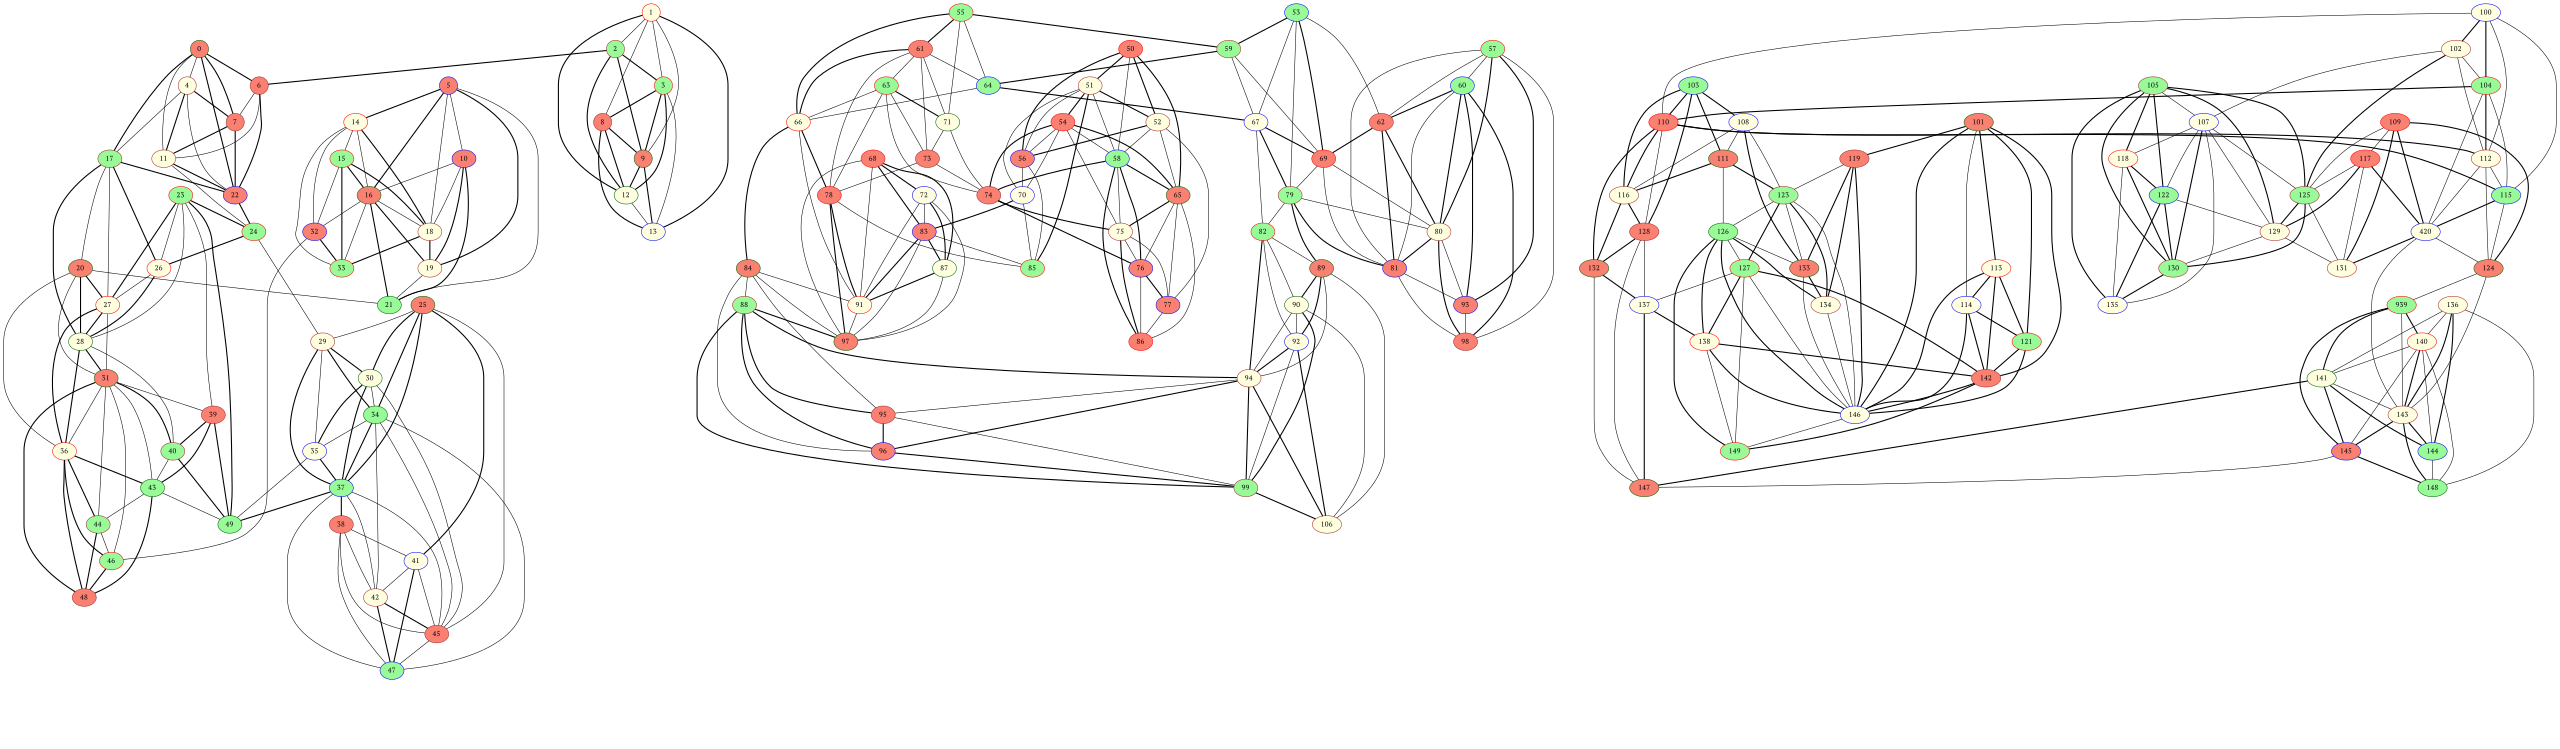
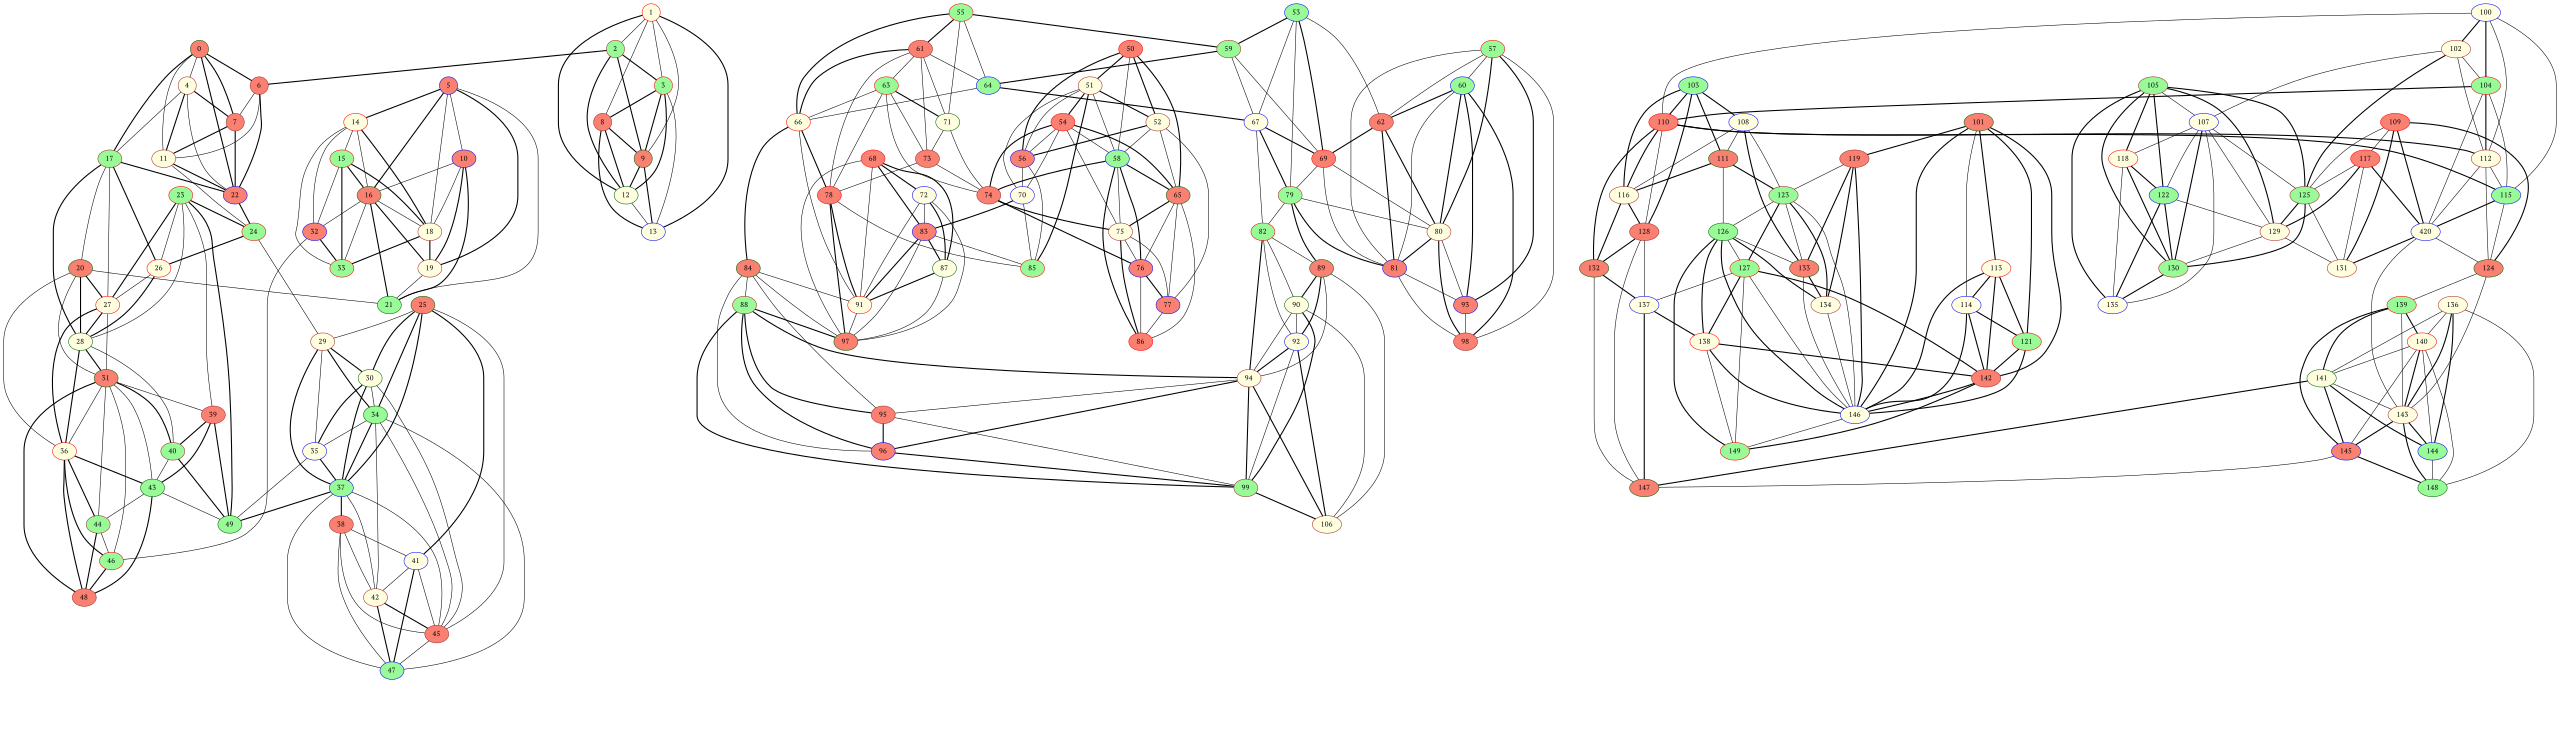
(2402, 305) -> (2402, 305)
